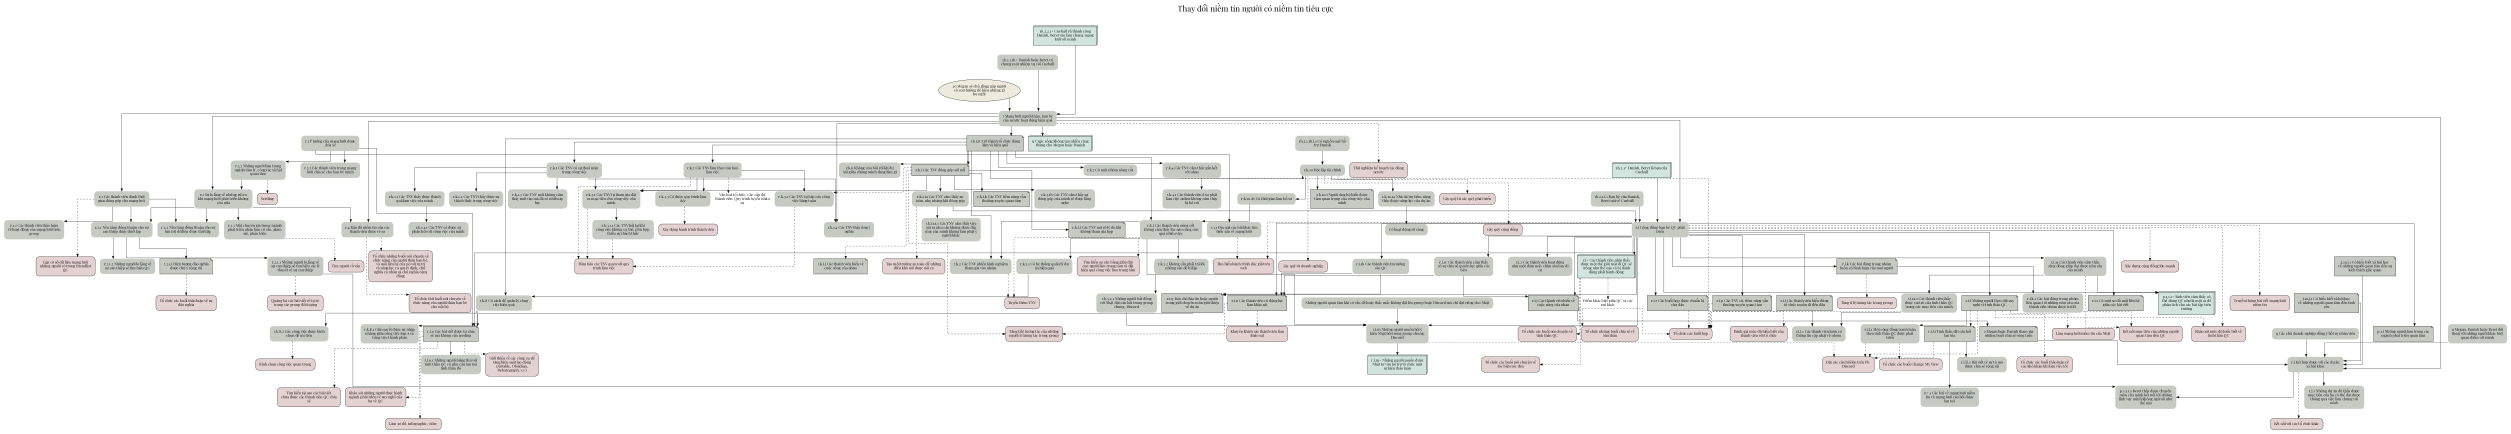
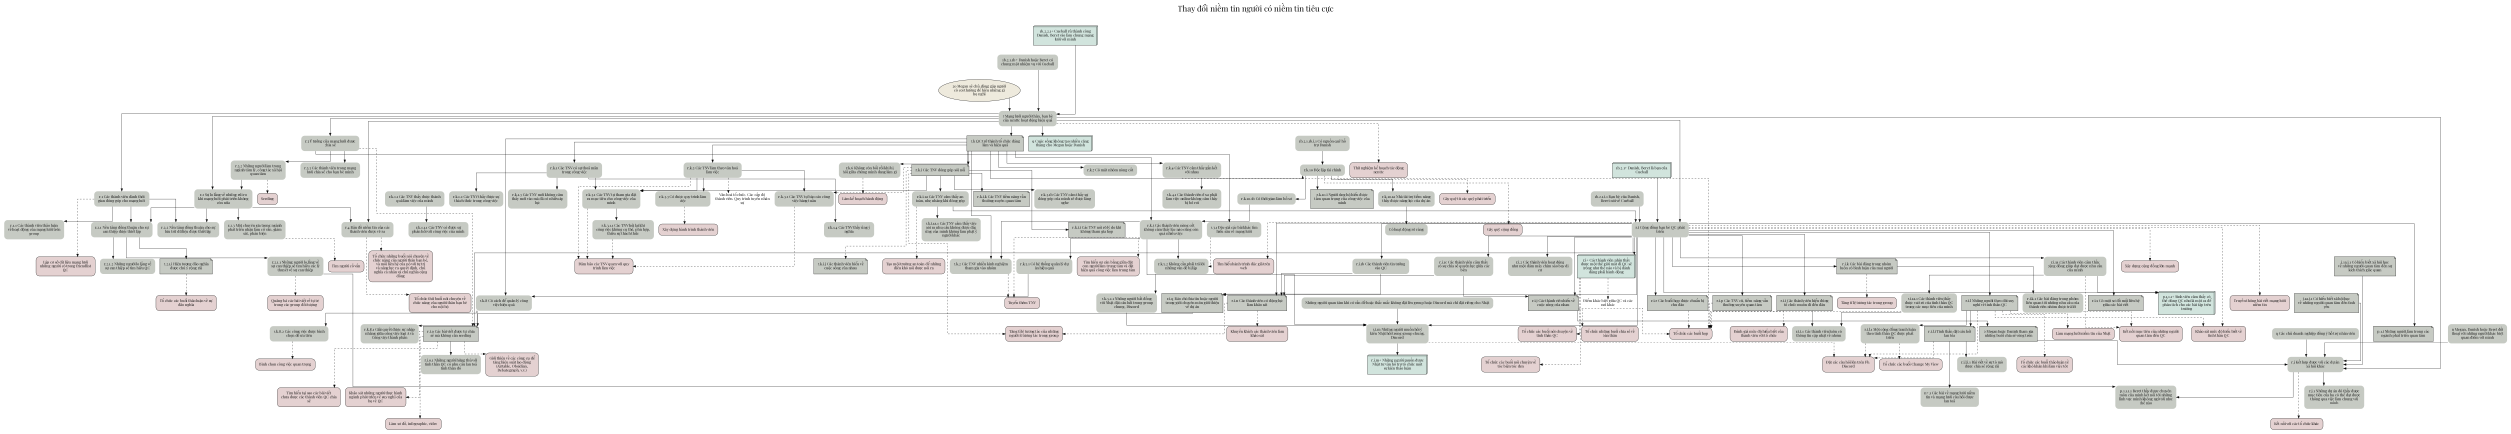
(870, 124) -> (657, 119)
(470, 168) -> none
none -> (863, 199)
(438, 213) -> (438, 213)
(1237, 247) -> (1211, 251)
(1303, 266) -> none
(1971, 317) -> (1971, 317)
